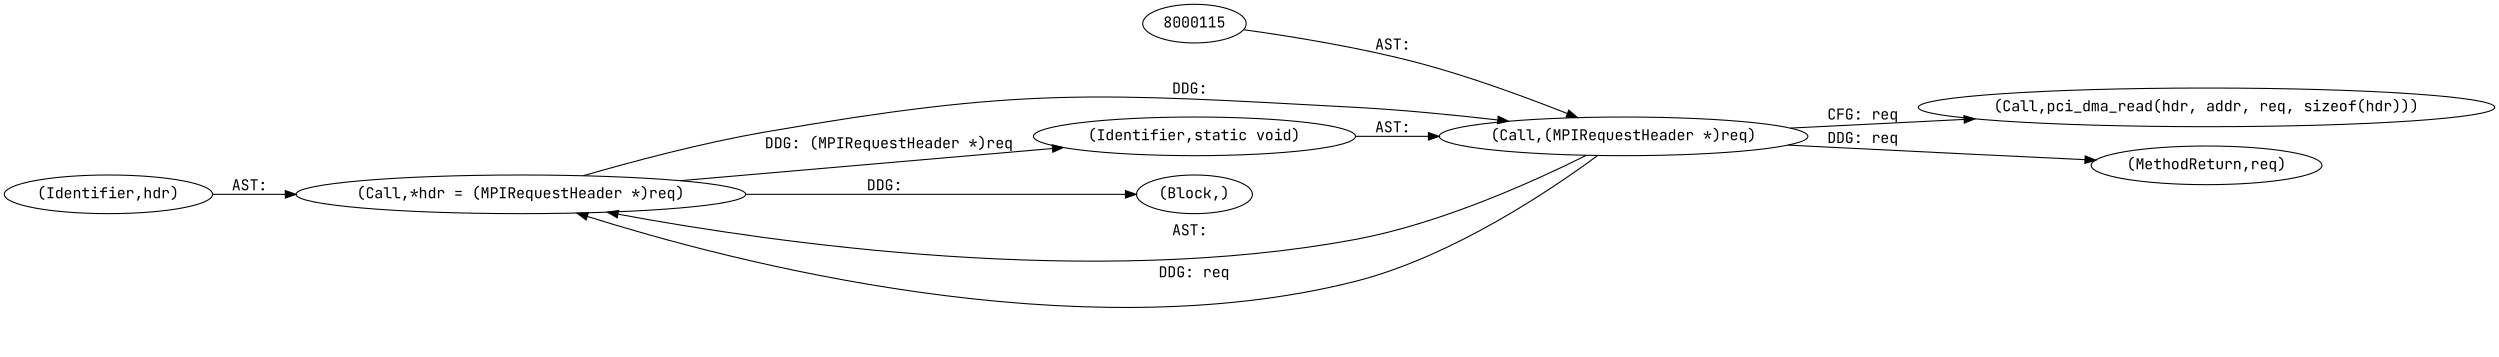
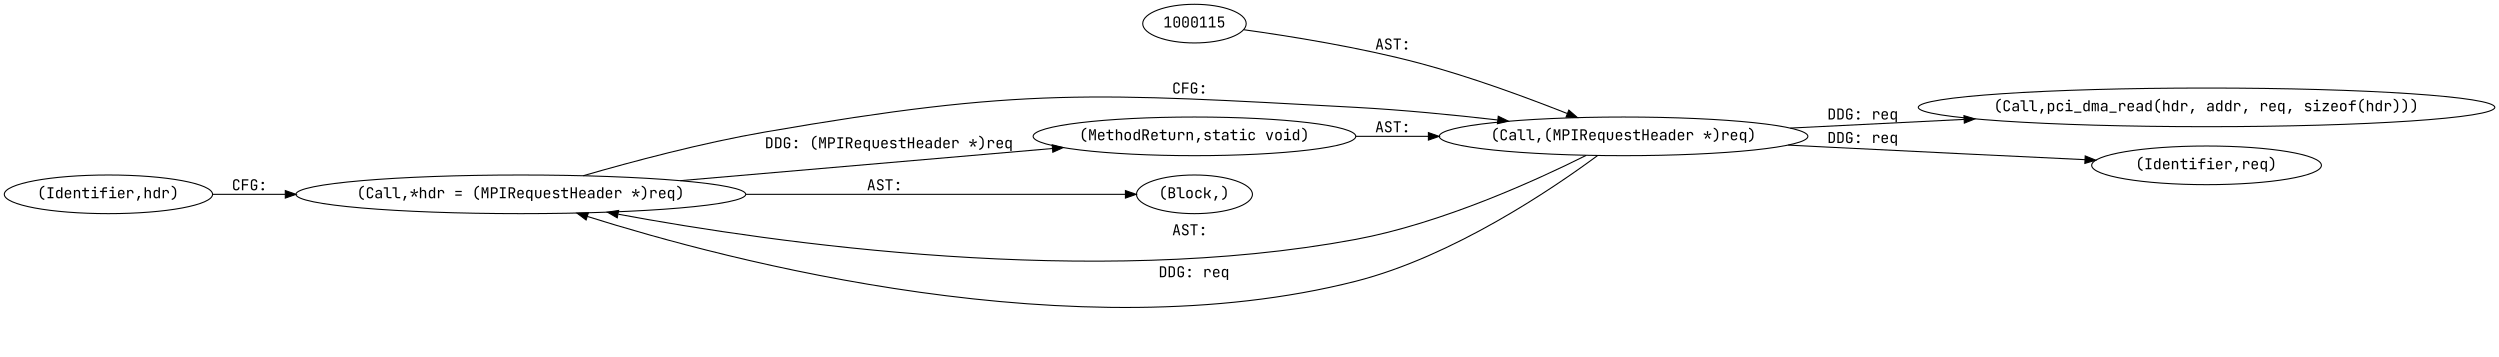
(1194, 24) -> (1194, 24)
(1194, 90) -> (1194, 90)
(1863, 115) -> (1863, 115)
(1194, 136) -> (1194, 136)
(2207, 165) -> (2207, 165)
(254, 186) -> (254, 186)
(889, 186) -> (889, 186)
